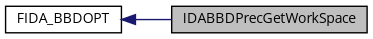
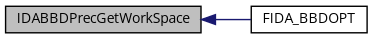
(154, 20) -> (233, 20)
